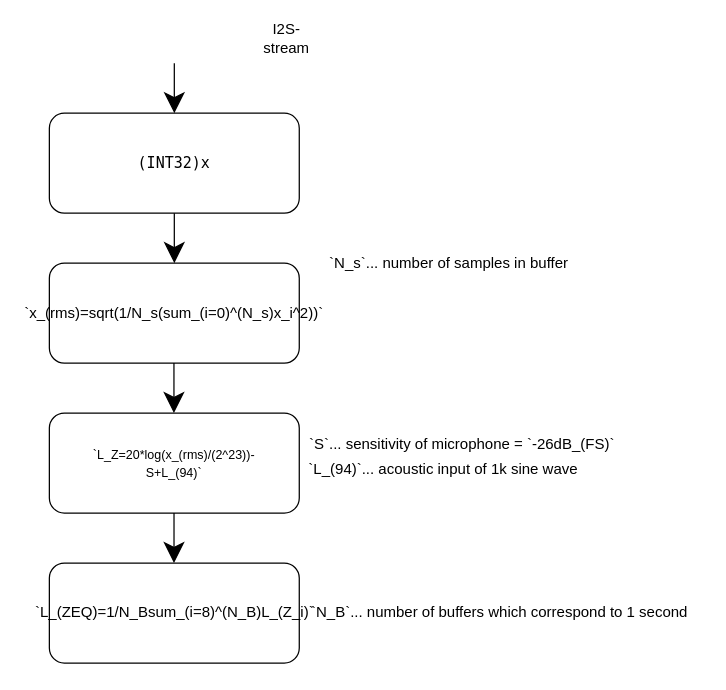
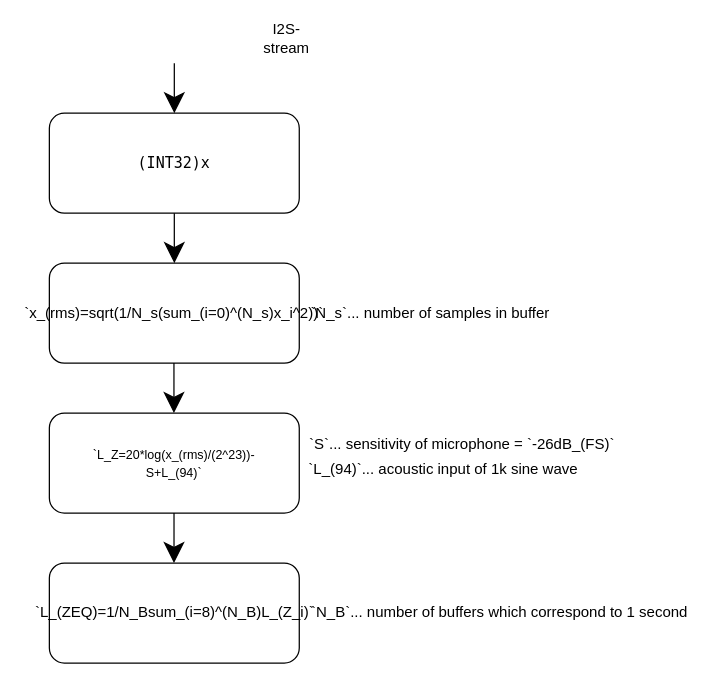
(449, 263) -> (431, 313)
